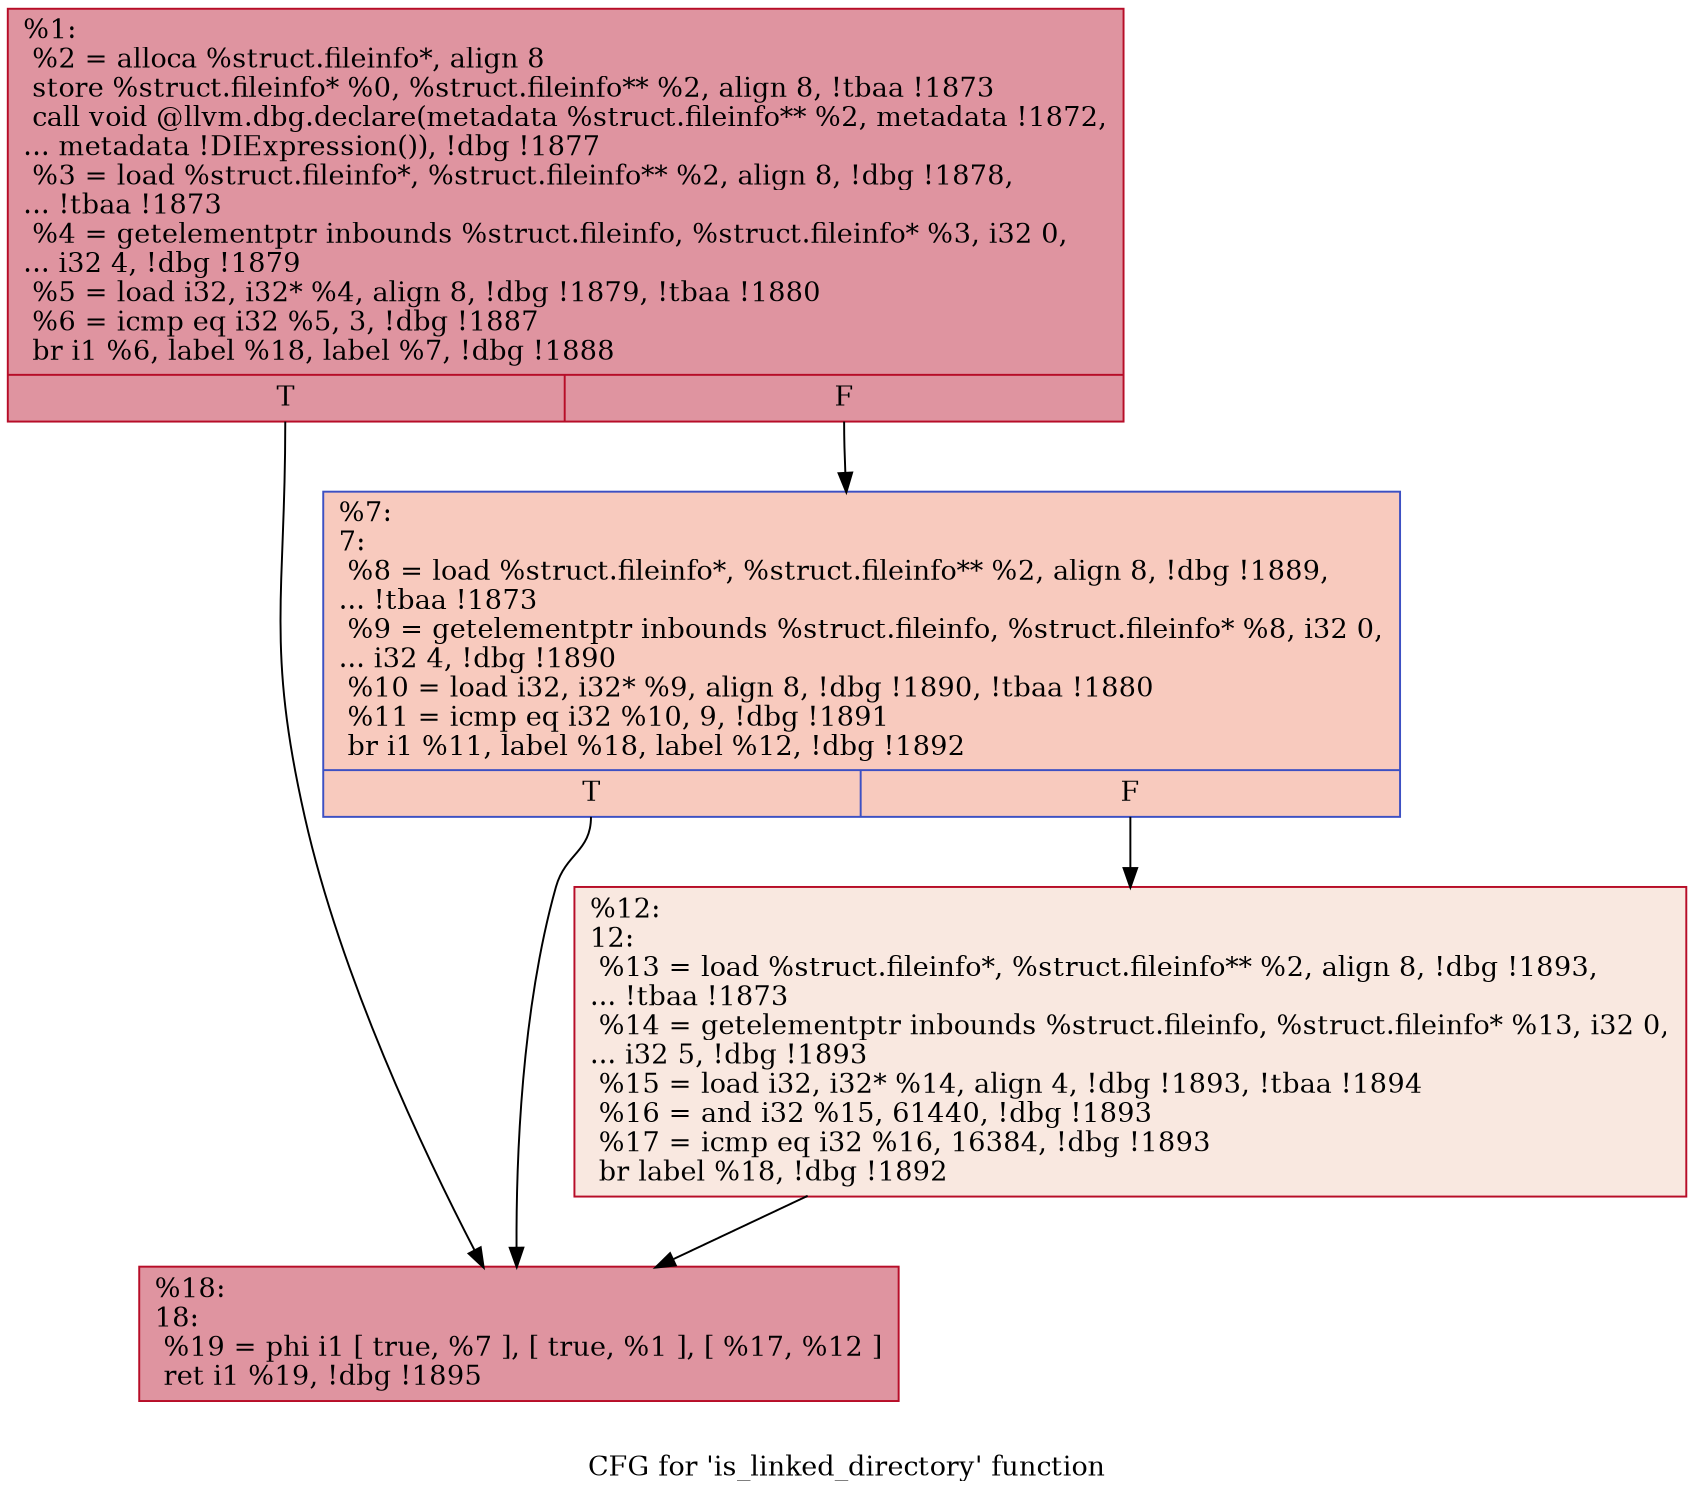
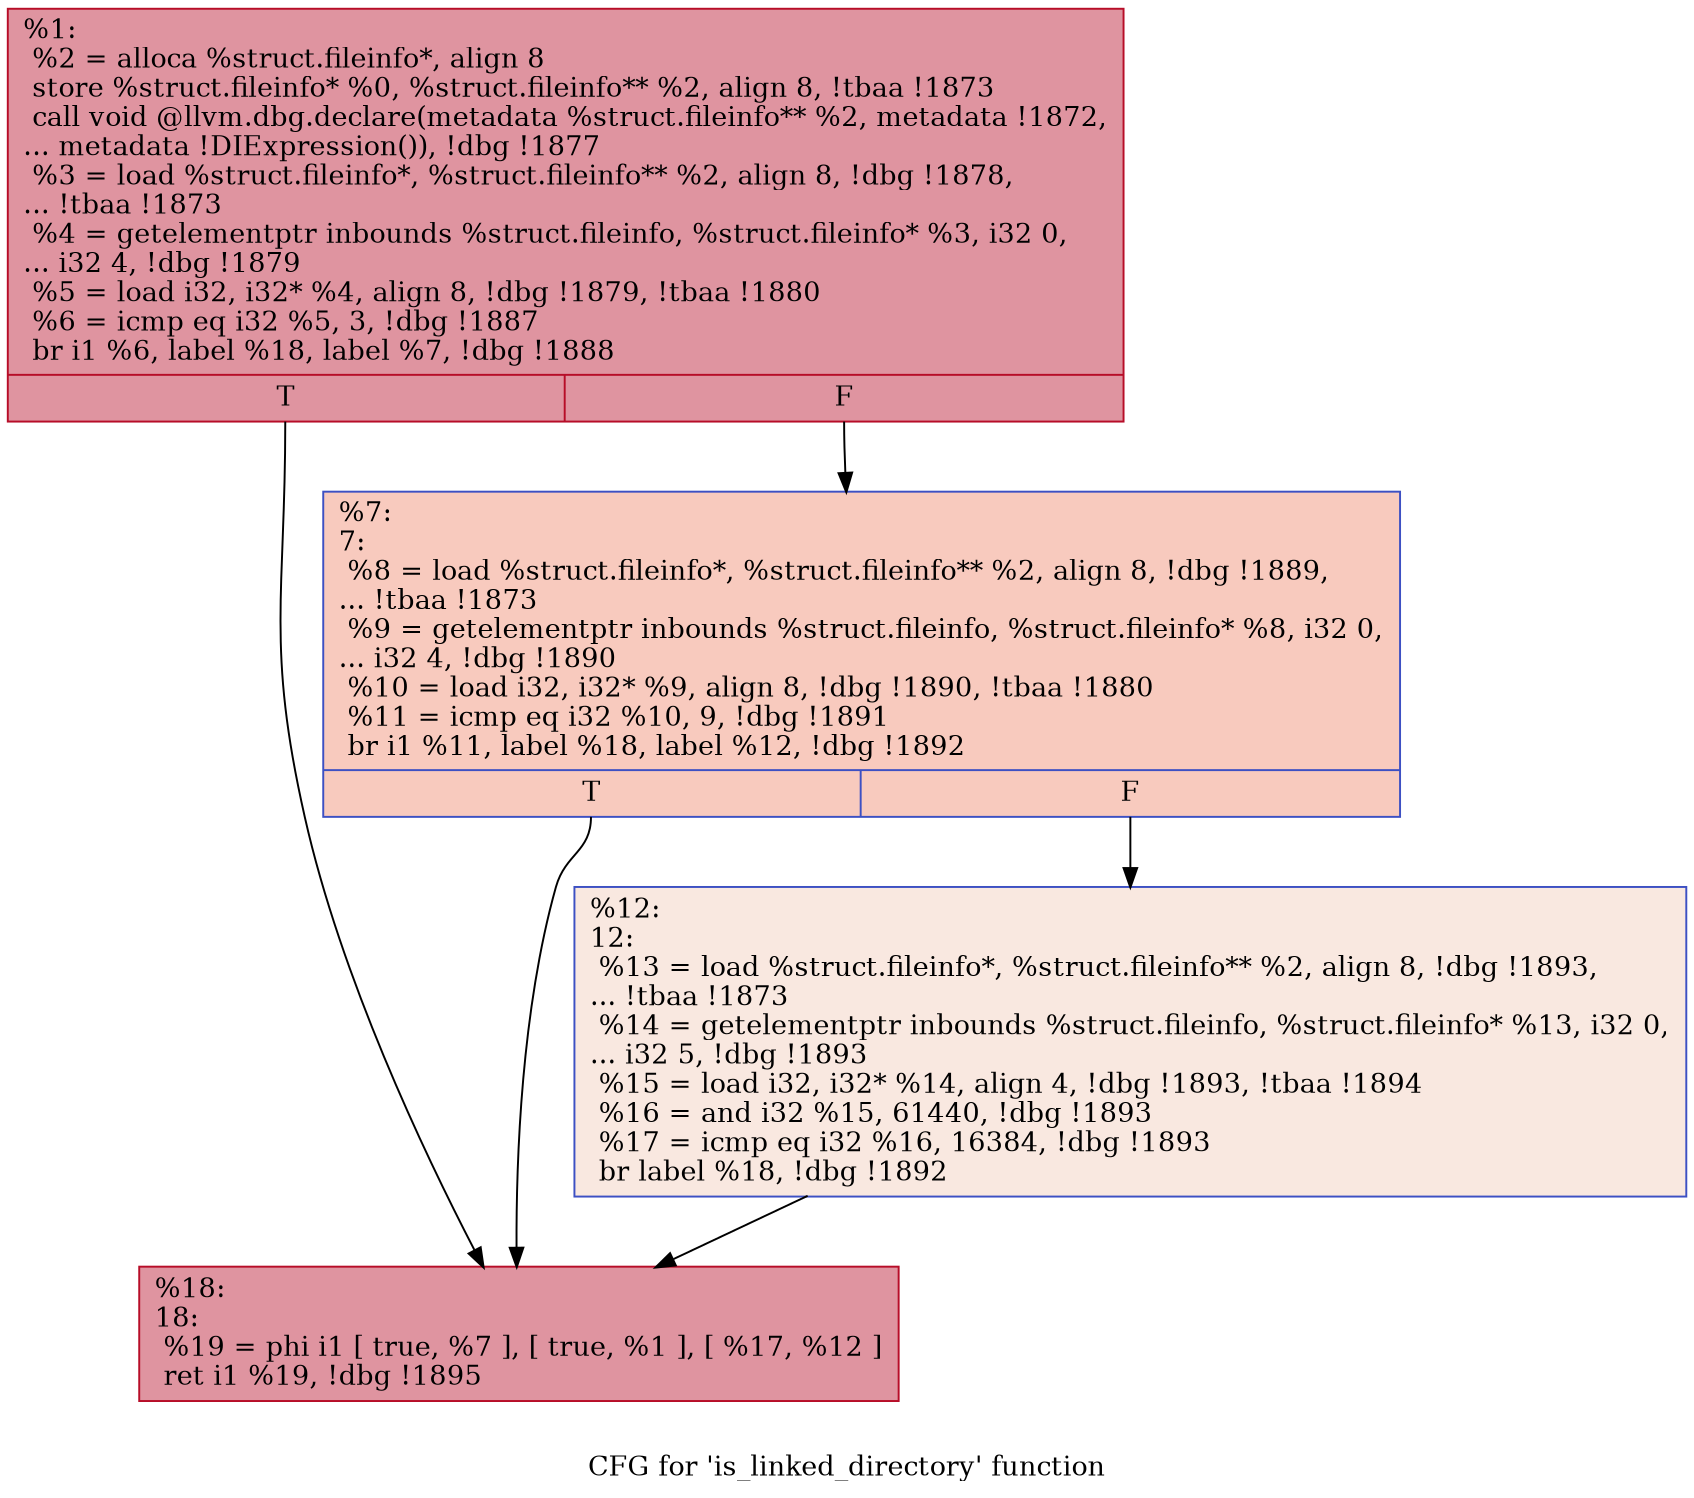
(1130, 1042) -> (1130, 1042)
